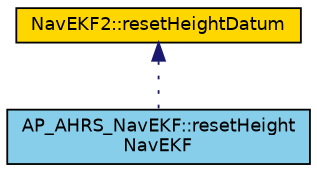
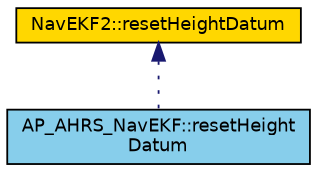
(159, 137) -> (159, 137)
